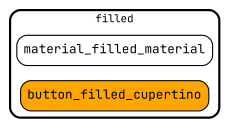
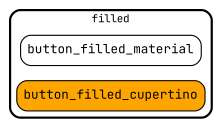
(115, 50) -> (111, 50)
